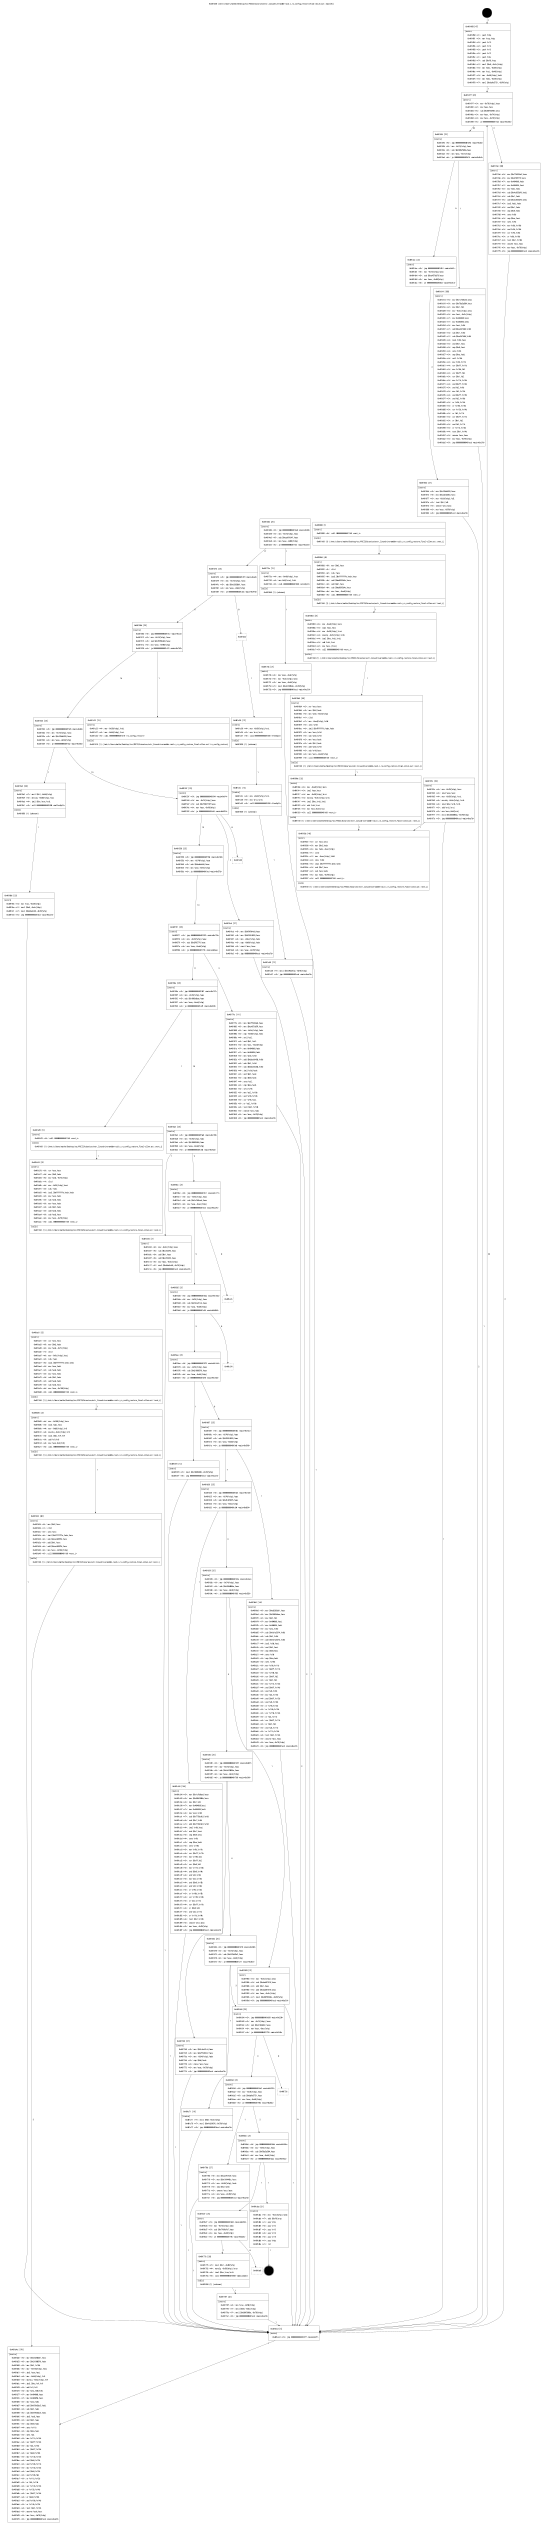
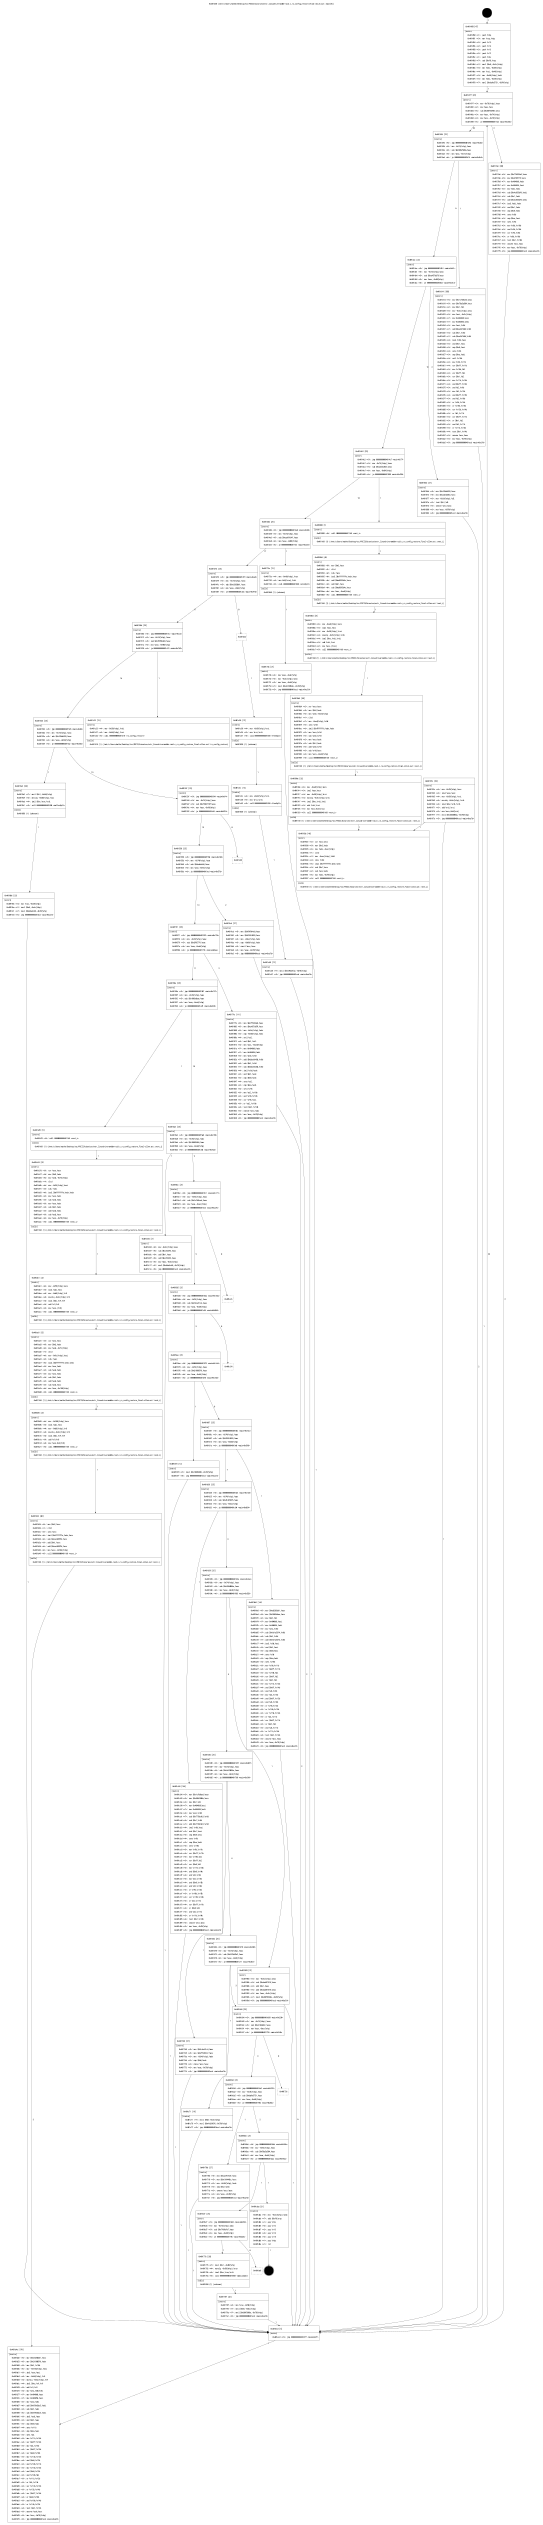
none -> (379, 463)
(227, 867) -> (212, 898)
none -> (96, 1299)
